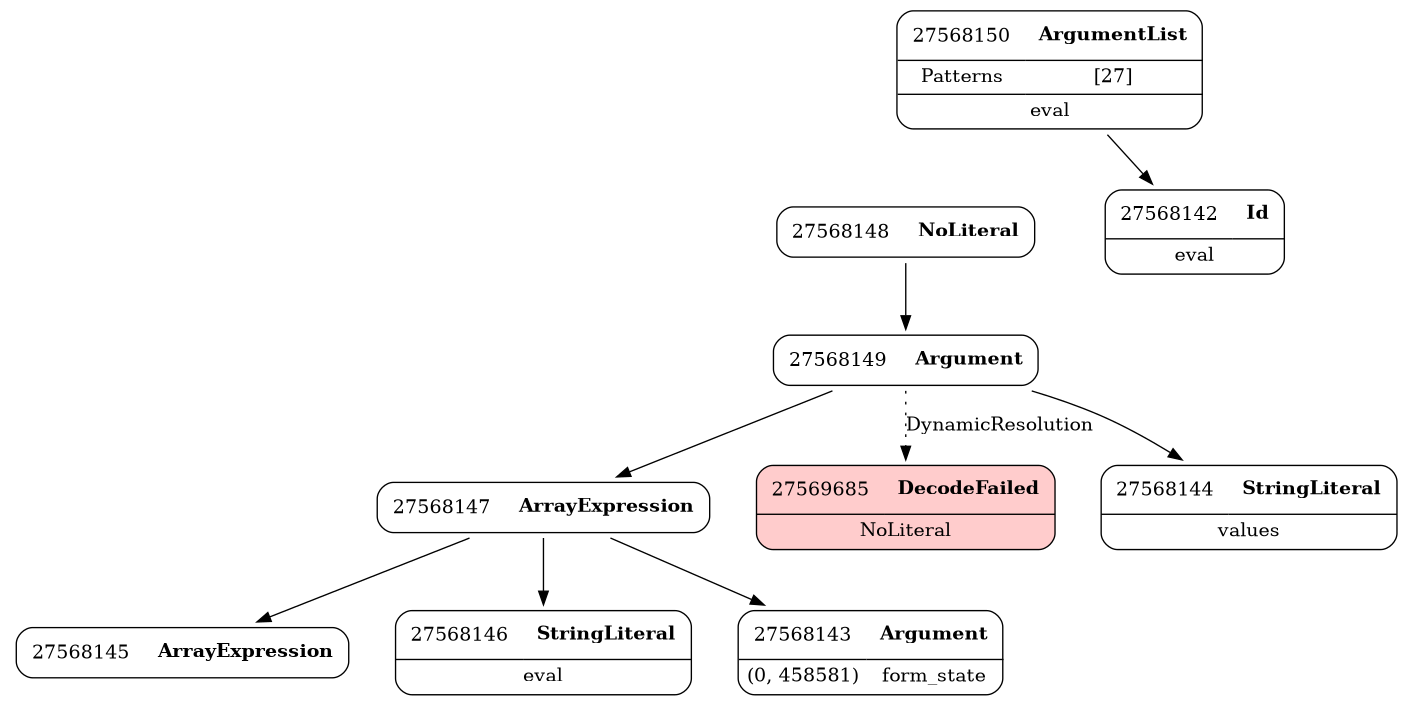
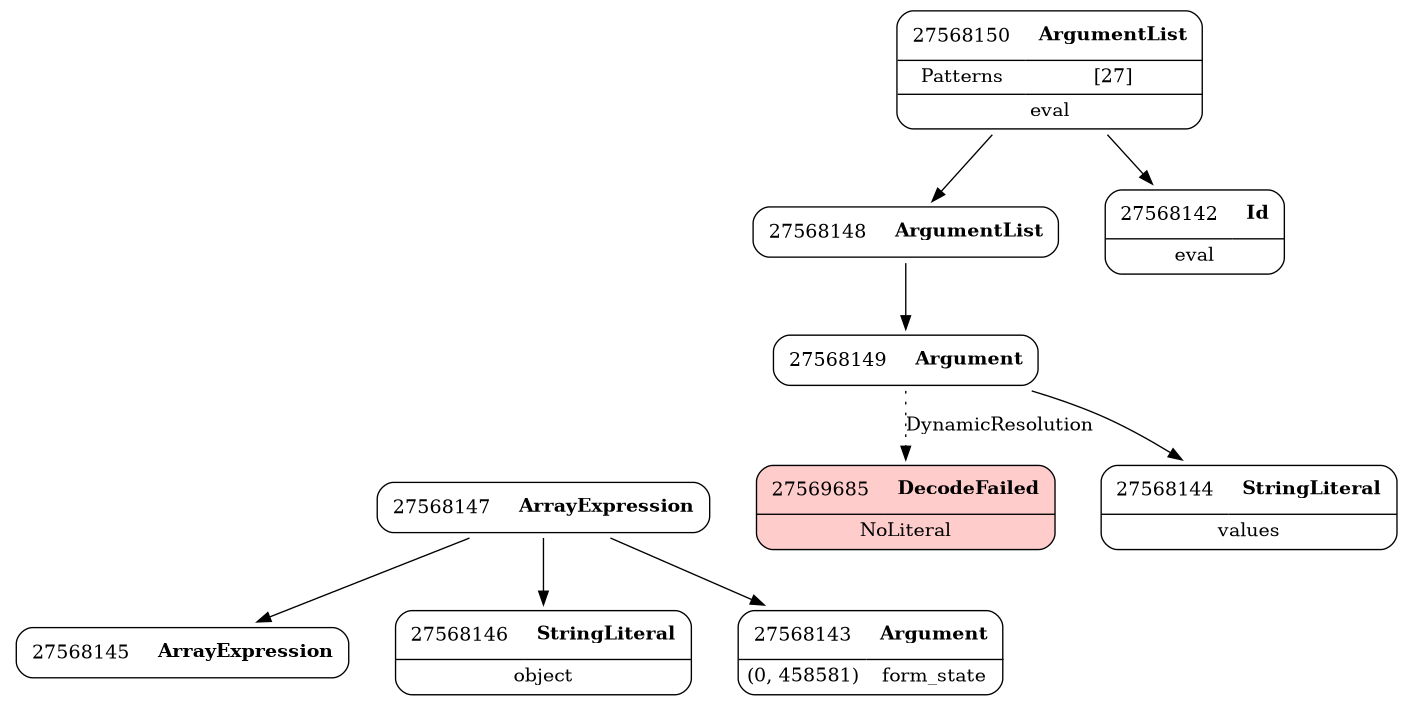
none -> (967, 163)
(969, 231) -> (970, 231)
(731, 431) -> none
(543, 676) -> (543, 676)
